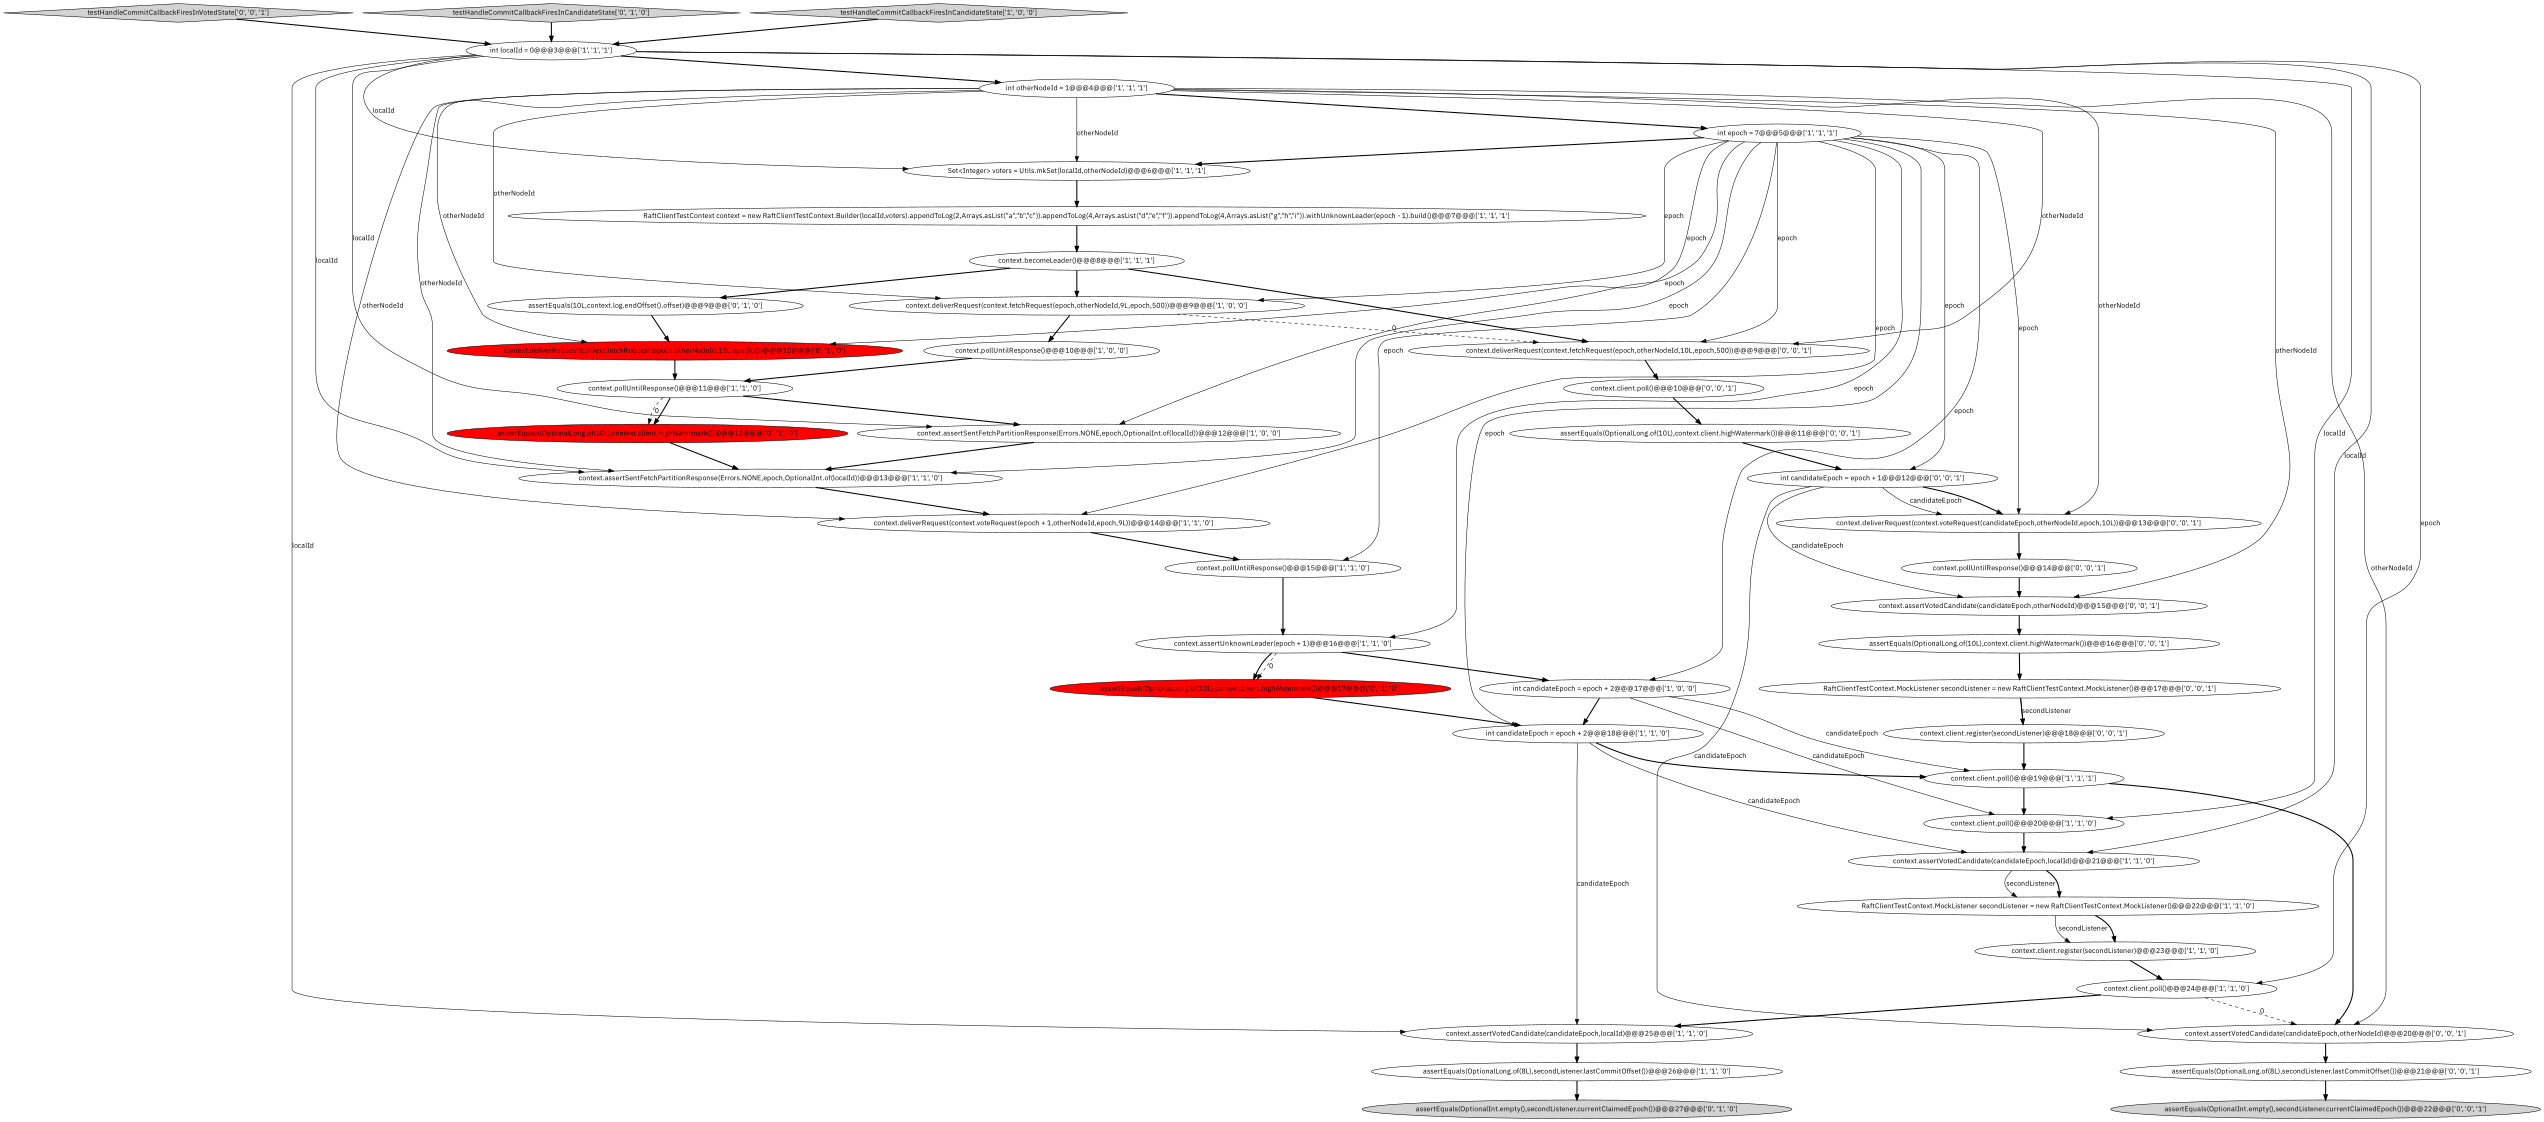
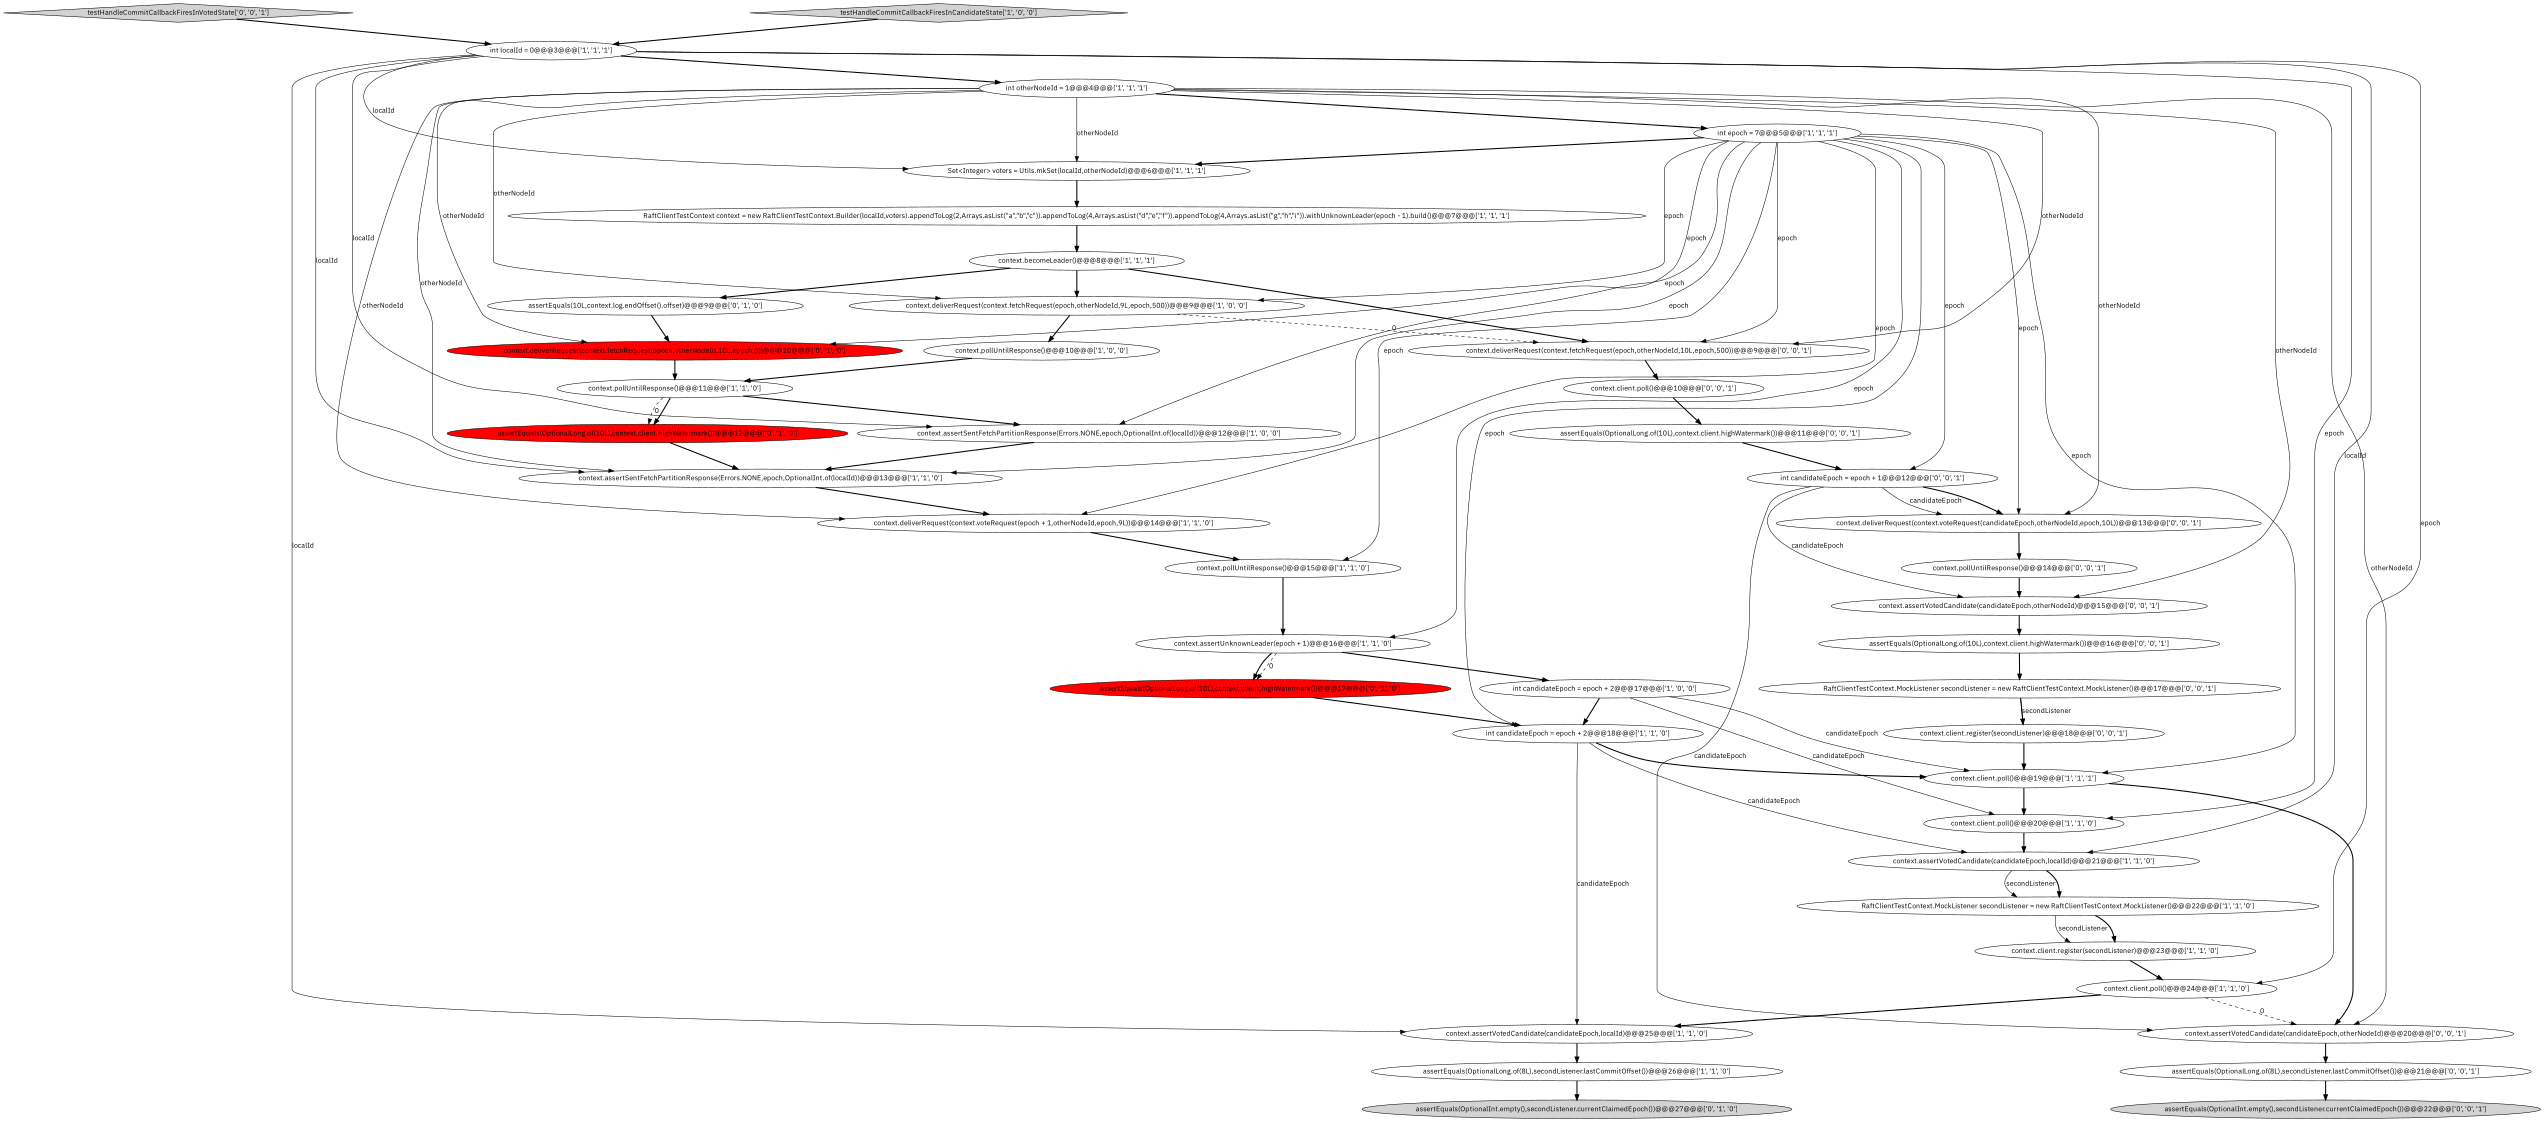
(551, 13) -> none
(2335, 433) -> (2335, 433)
(1913, 444) -> (2150, 490)
